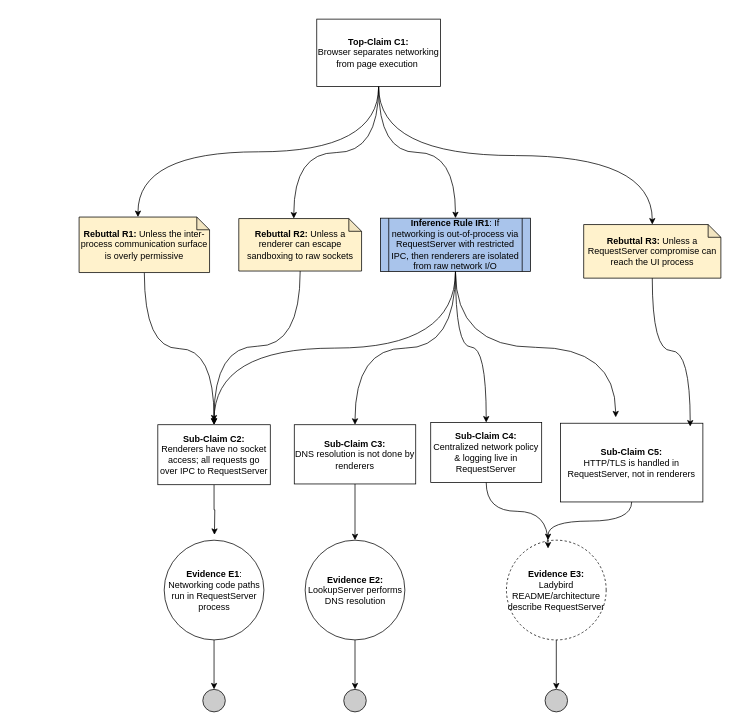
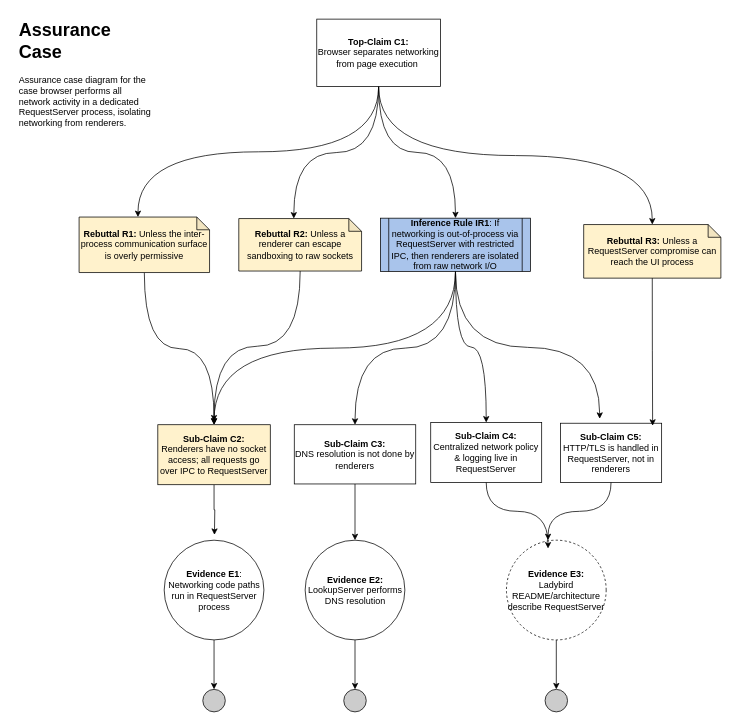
none -> (87, 72)
(214, 455) -> (214, 455)
(632, 463) -> (611, 453)
